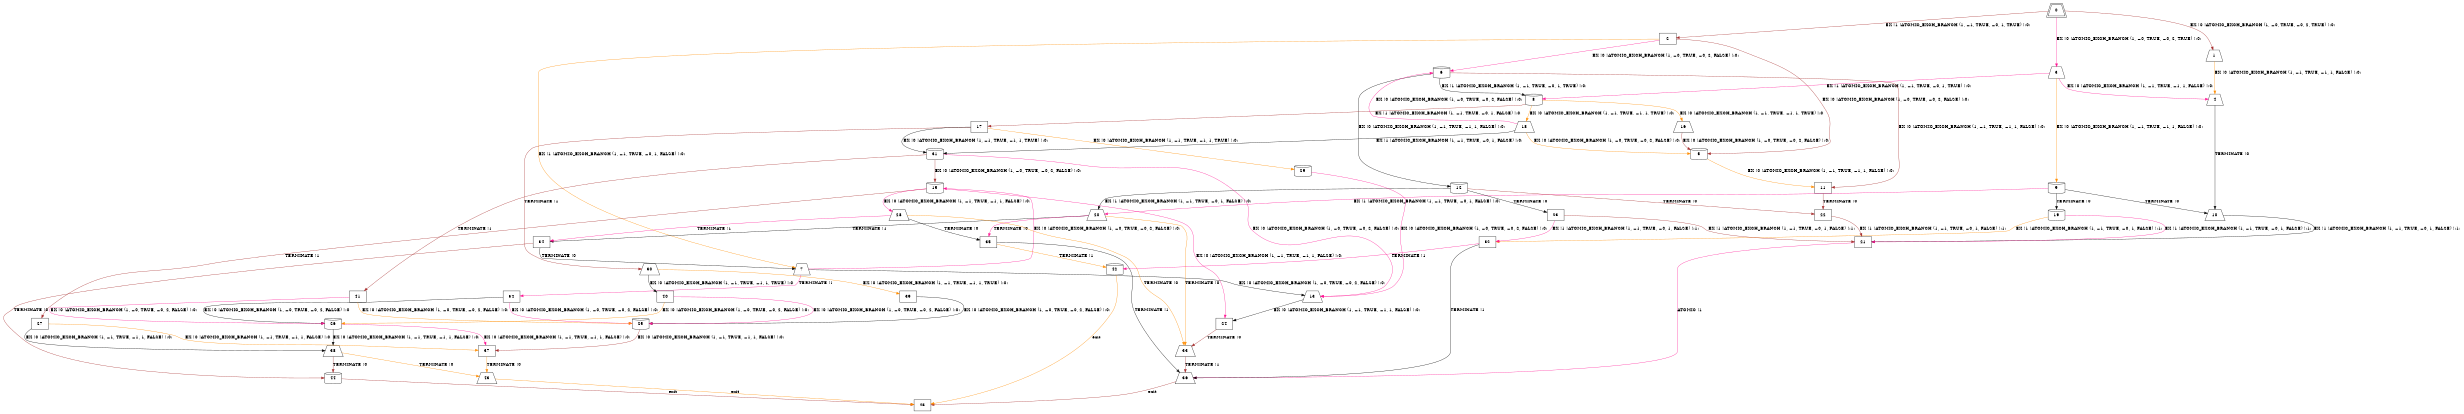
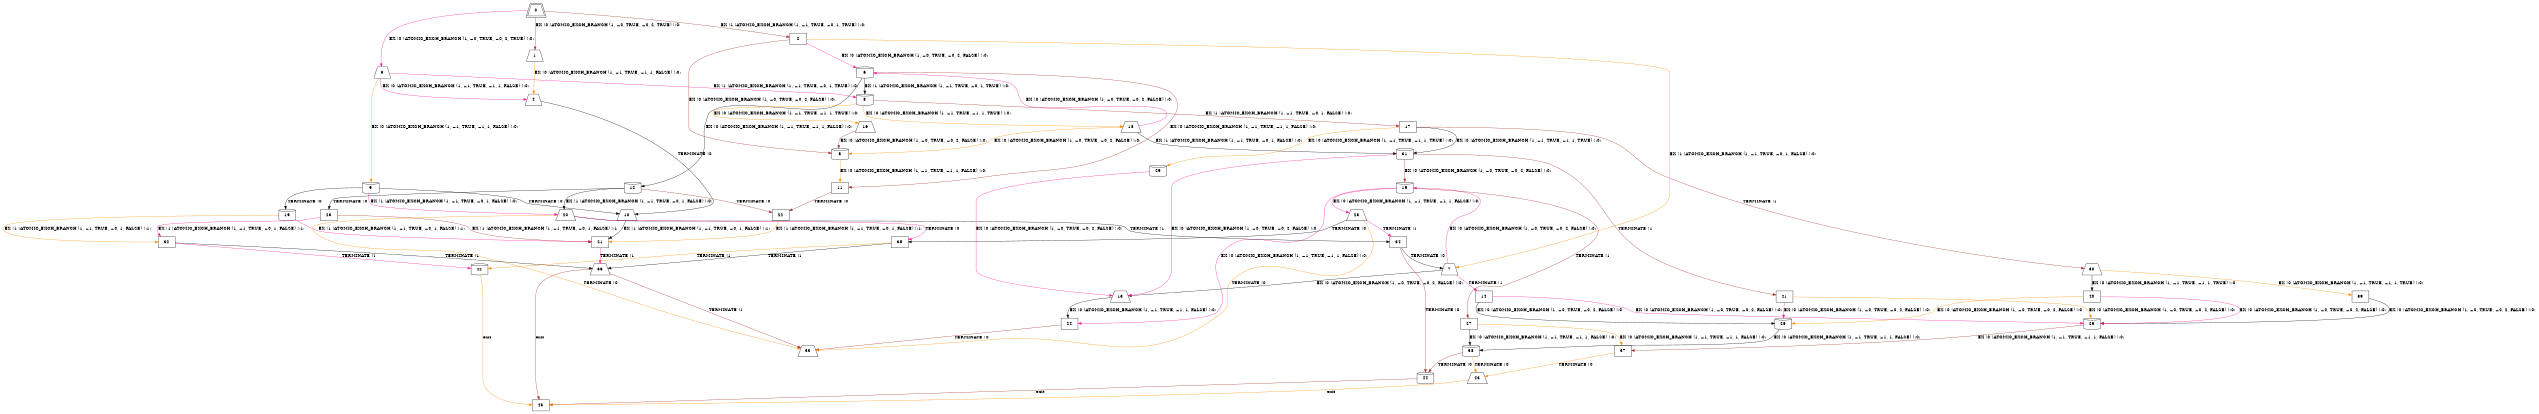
(1849, 221) -> (698, 239)
(512, 297) -> (1484, 297)
(1690, 310) -> (617, 256)
(416, 327) -> none
(333, 351) -> (1471, 351)
(1185, 363) -> (704, 310)
